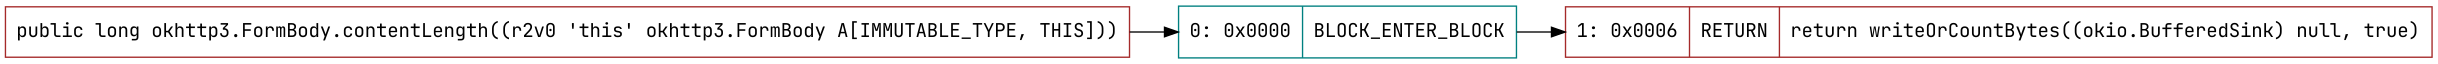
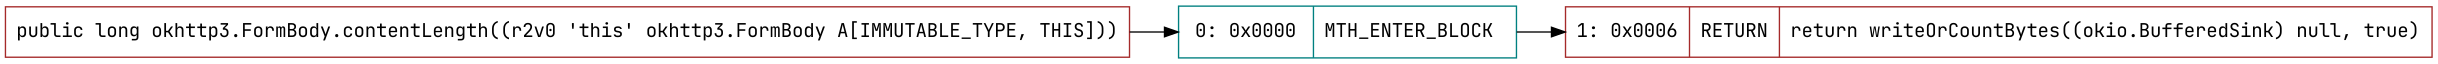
(1410, 31) -> (1409, 31)
